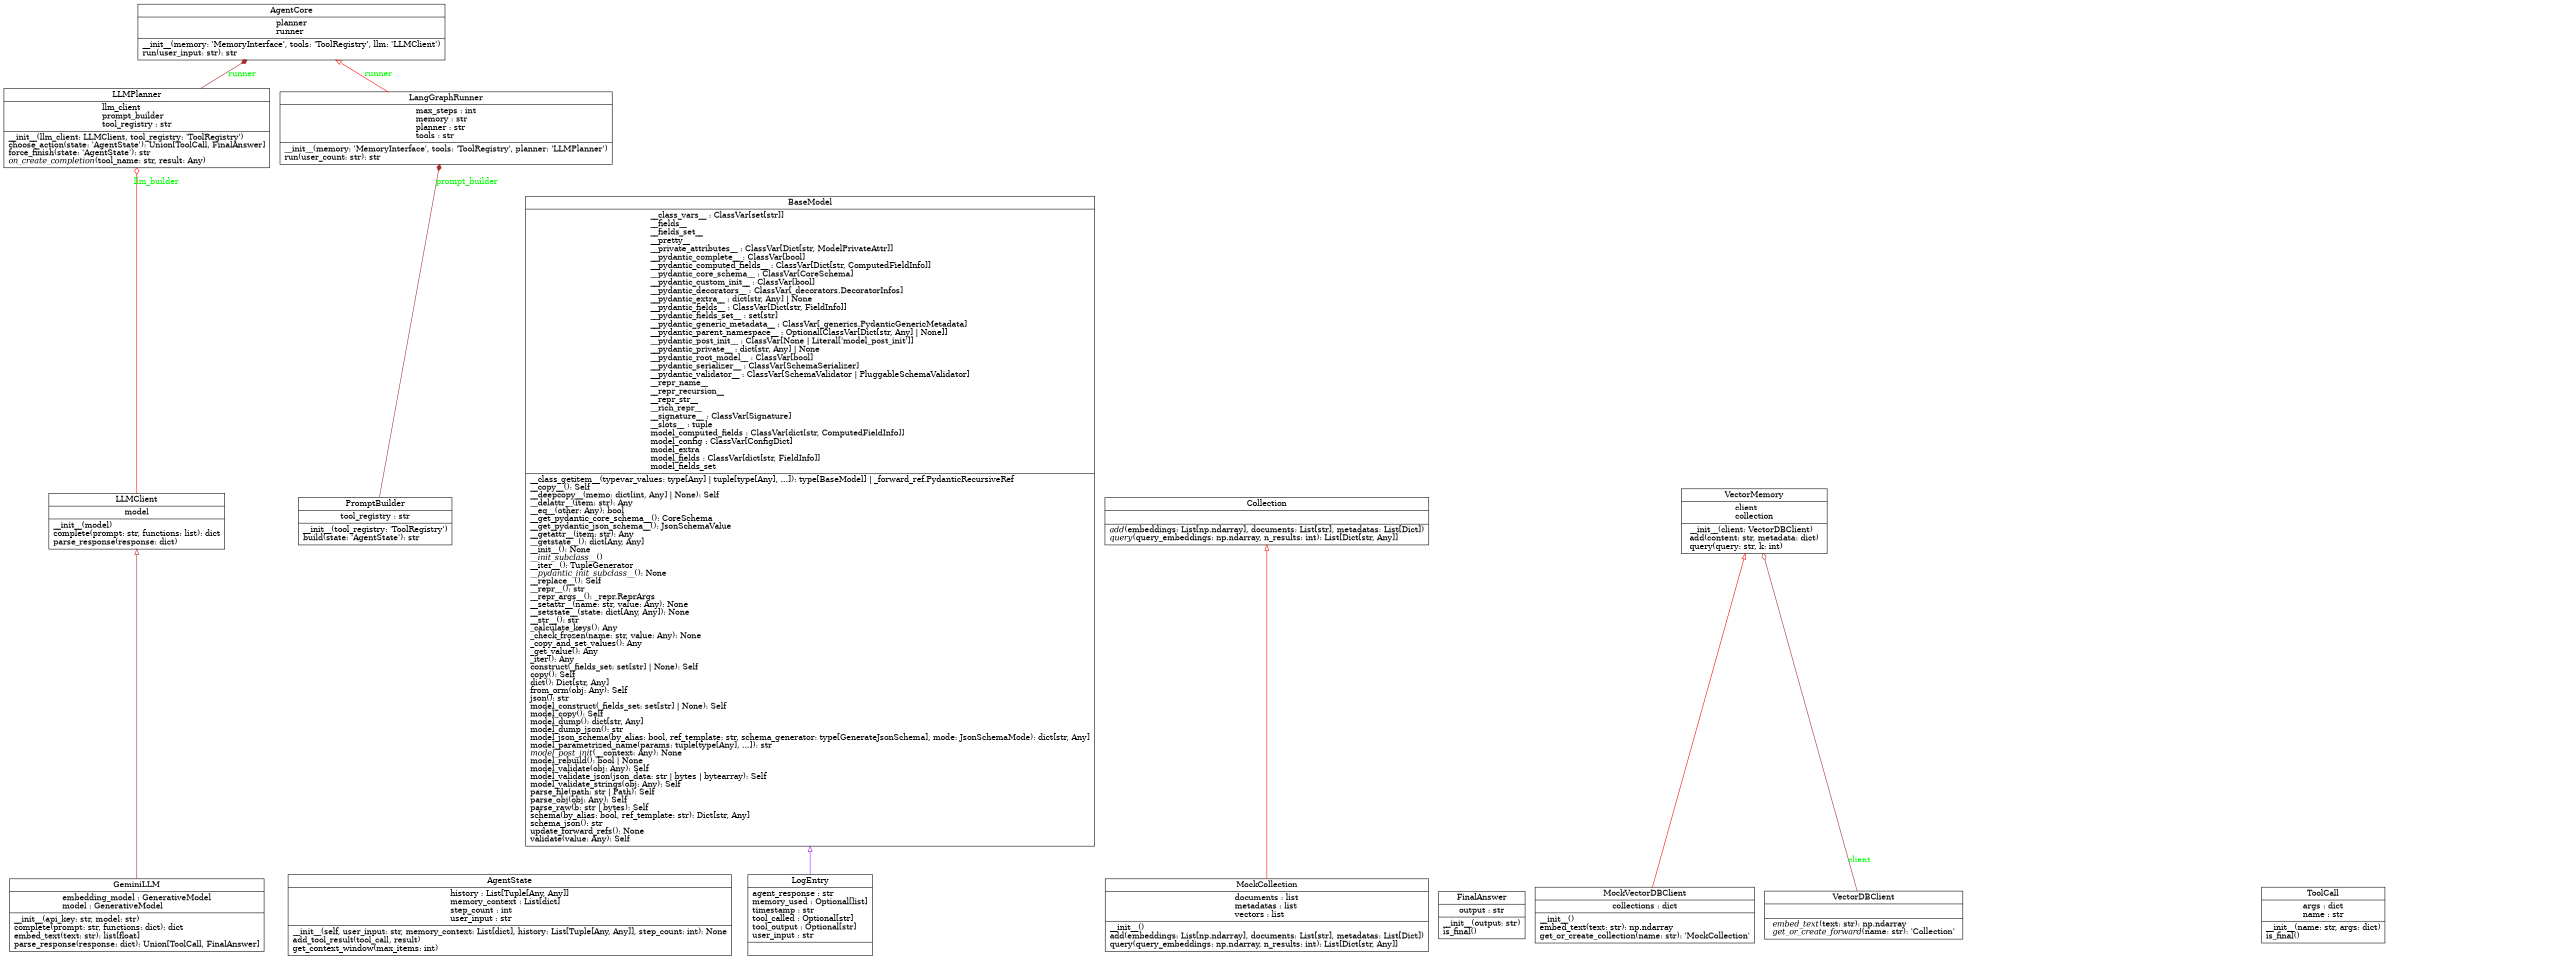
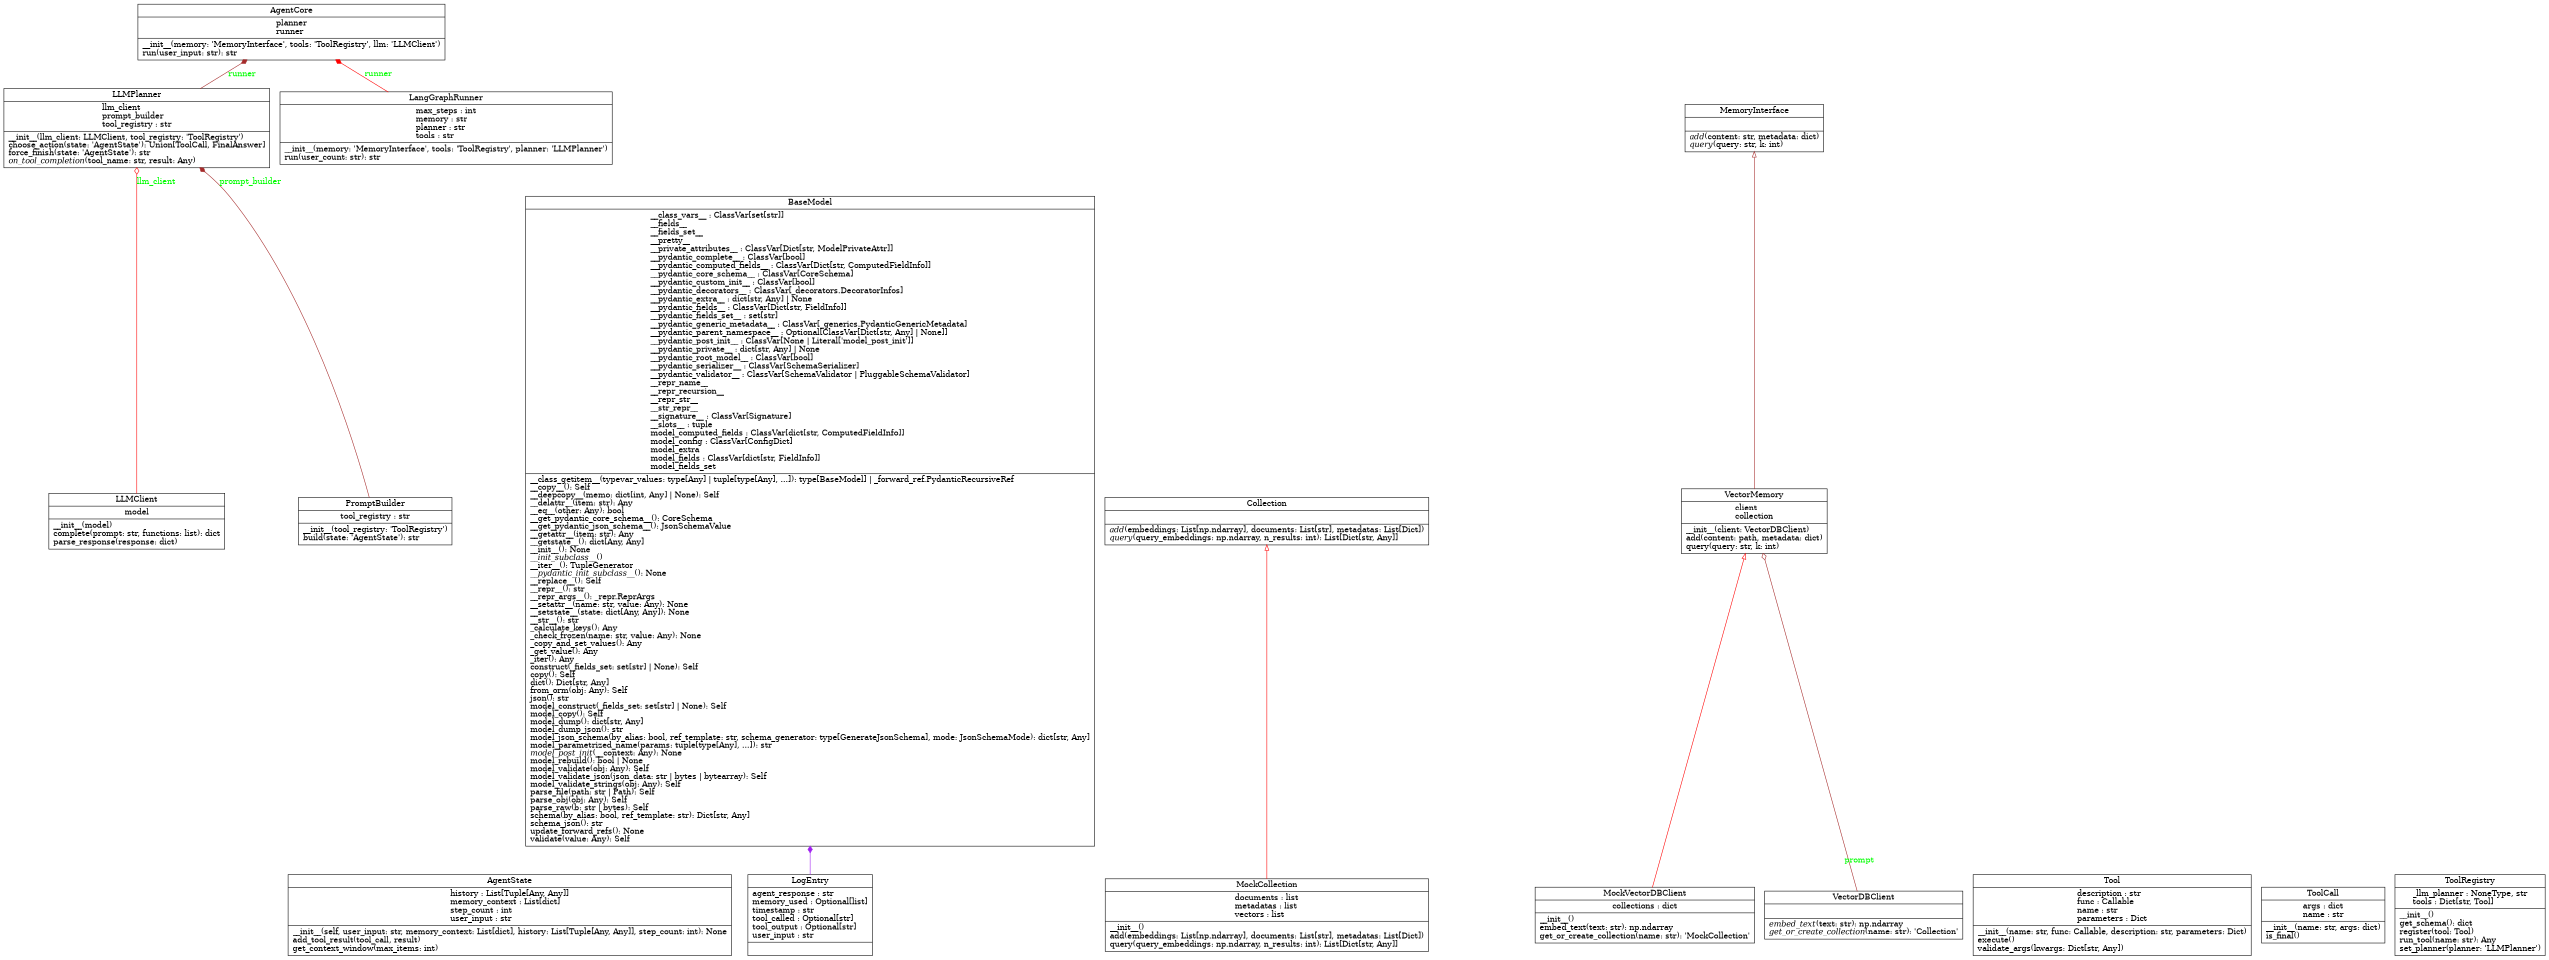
(365, 78) -> (365, 78)
none -> (1754, 128)
(52, 161) -> (47, 161)
(156, 182) -> (156, 182)
(409, 334) -> (307, 324)
(676, 408) -> (674, 408)
(1754, 538) -> (1754, 538)
(1859, 860) -> (1859, 860)
(810, 863) -> (810, 863)
(137, 915) -> none
(1482, 915) -> none
none -> (2112, 915)
none -> (2470, 915)
(1817, 932) -> (1817, 932)
